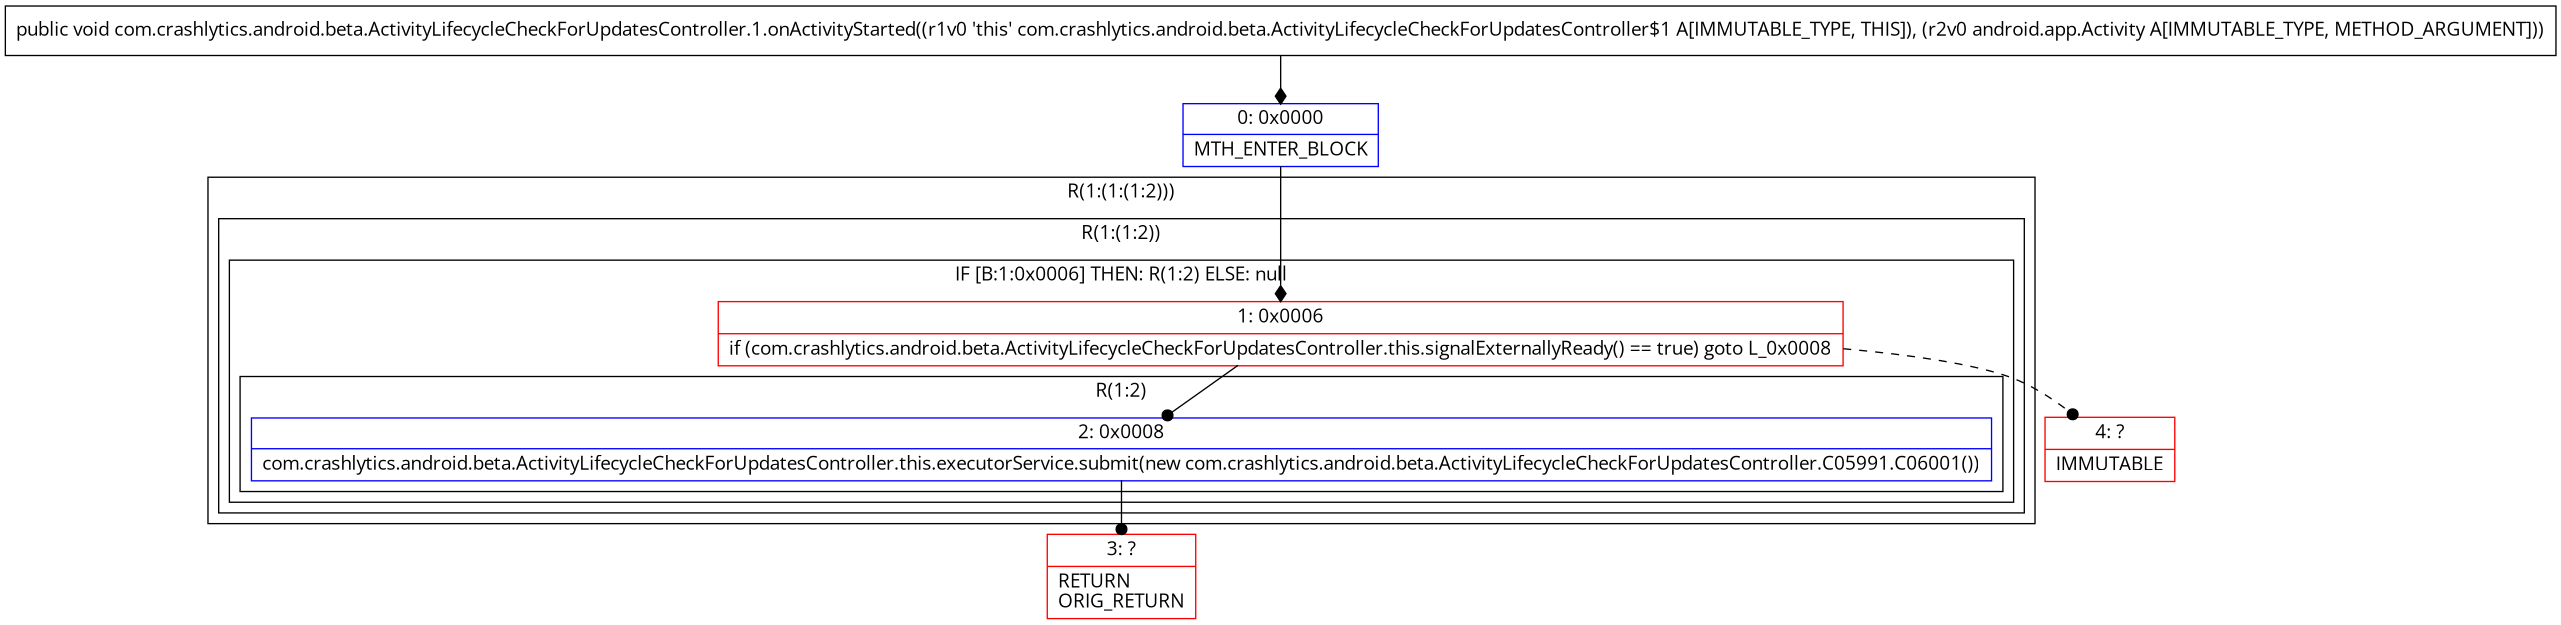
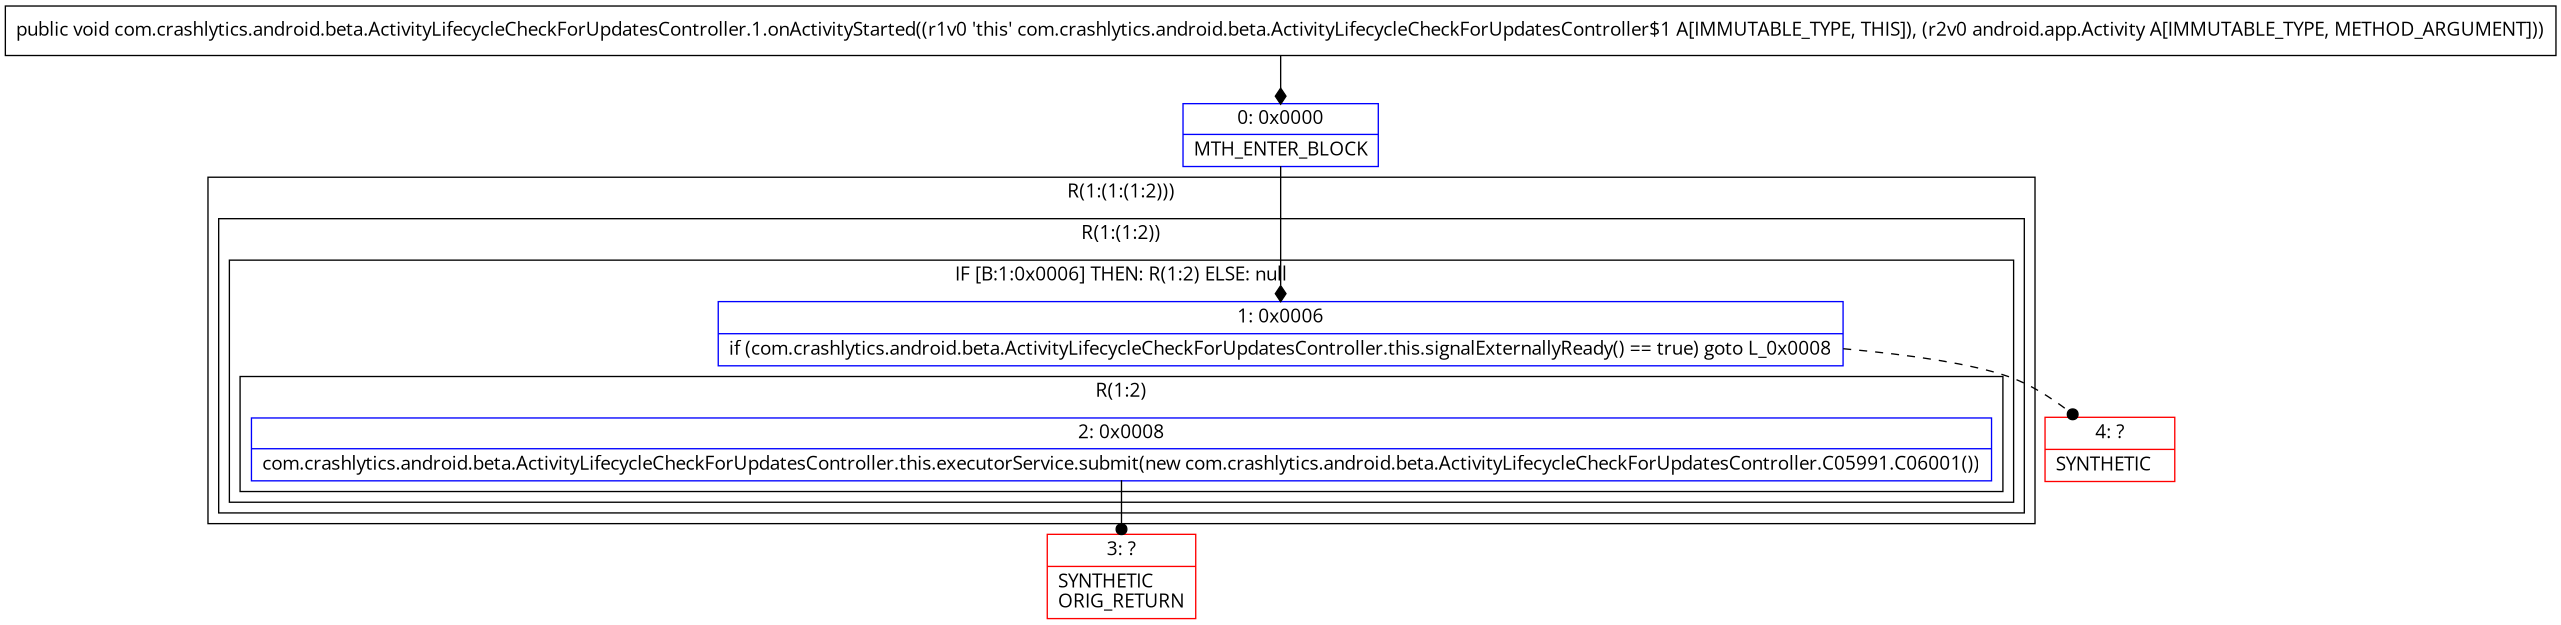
(1281, 334) -> (1281, 334)
(1205, 389) -> none
(2110, 465) -> (2104, 465)
(1095, 582) -> (1106, 582)
